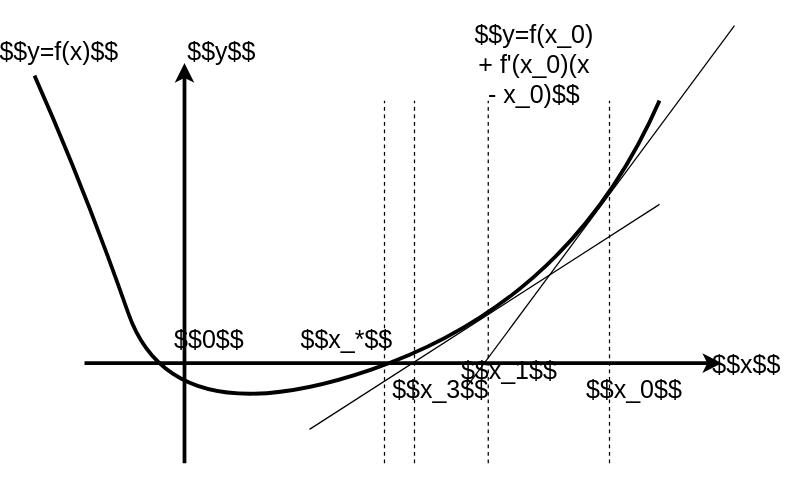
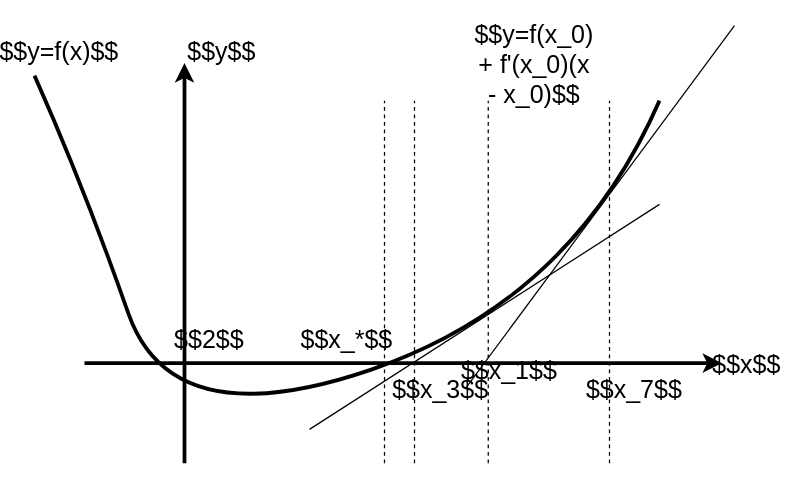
(209, 338) -> (209, 338)
(634, 388) -> (634, 388)
